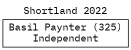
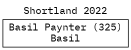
(66, 33) -> (66, 33)
